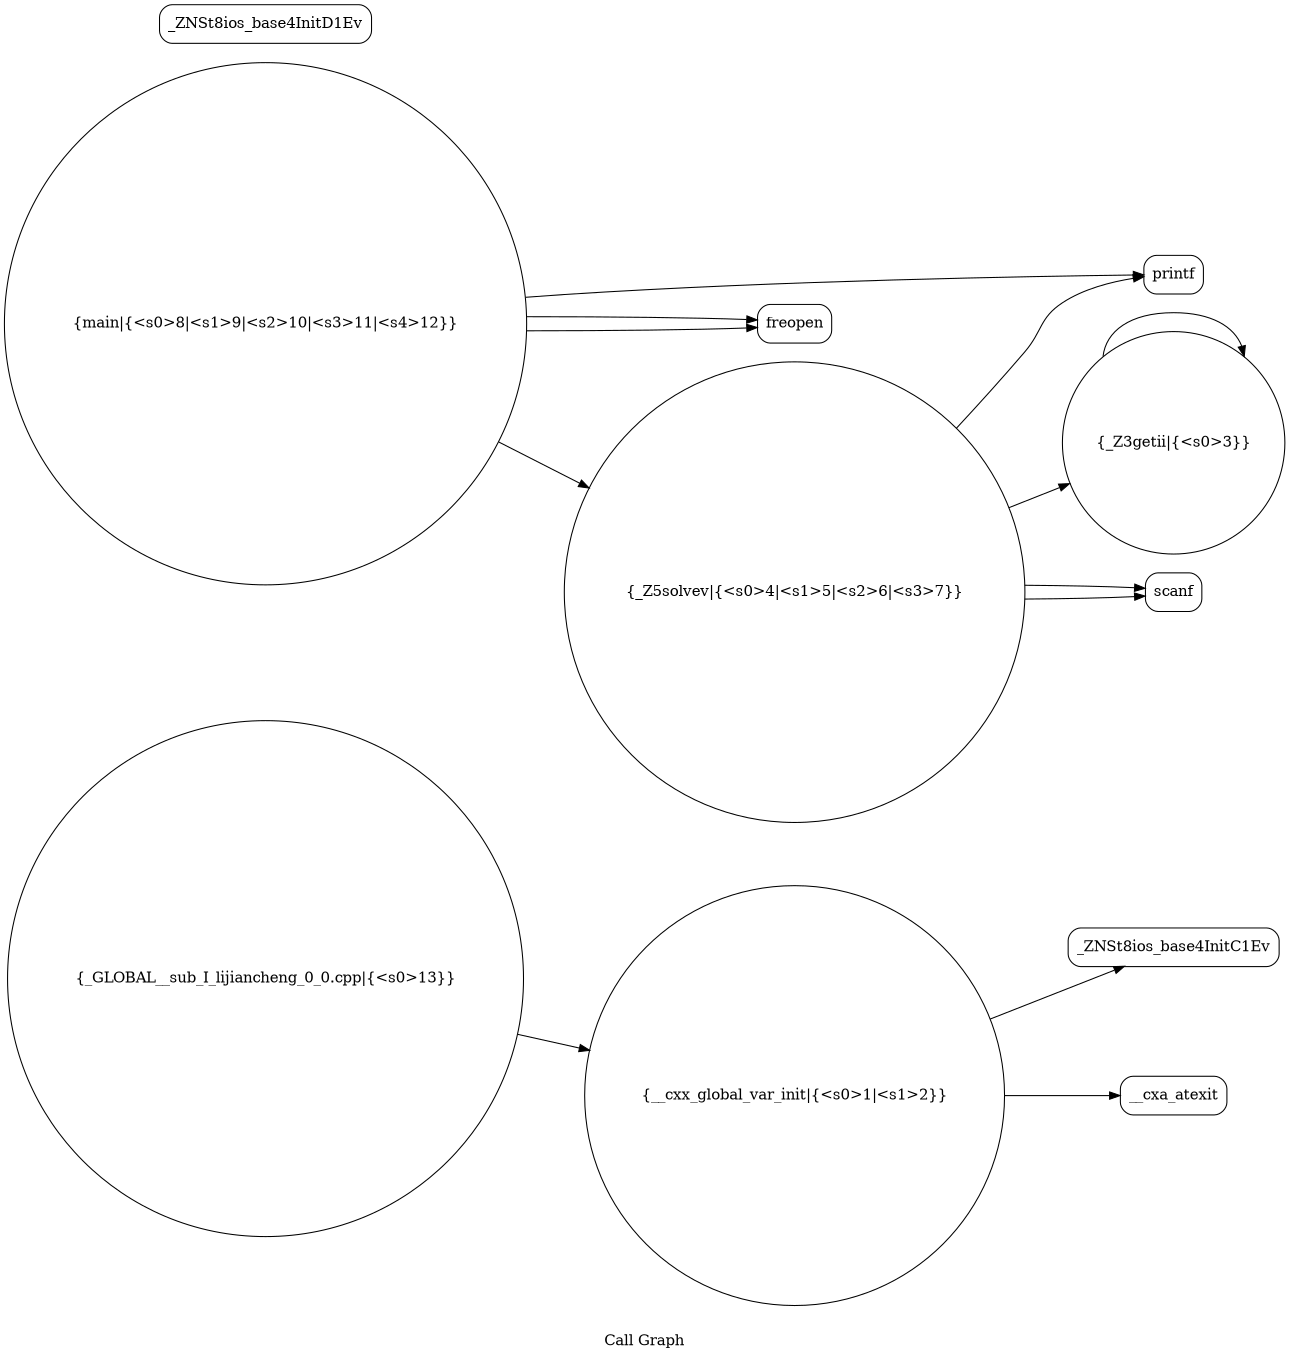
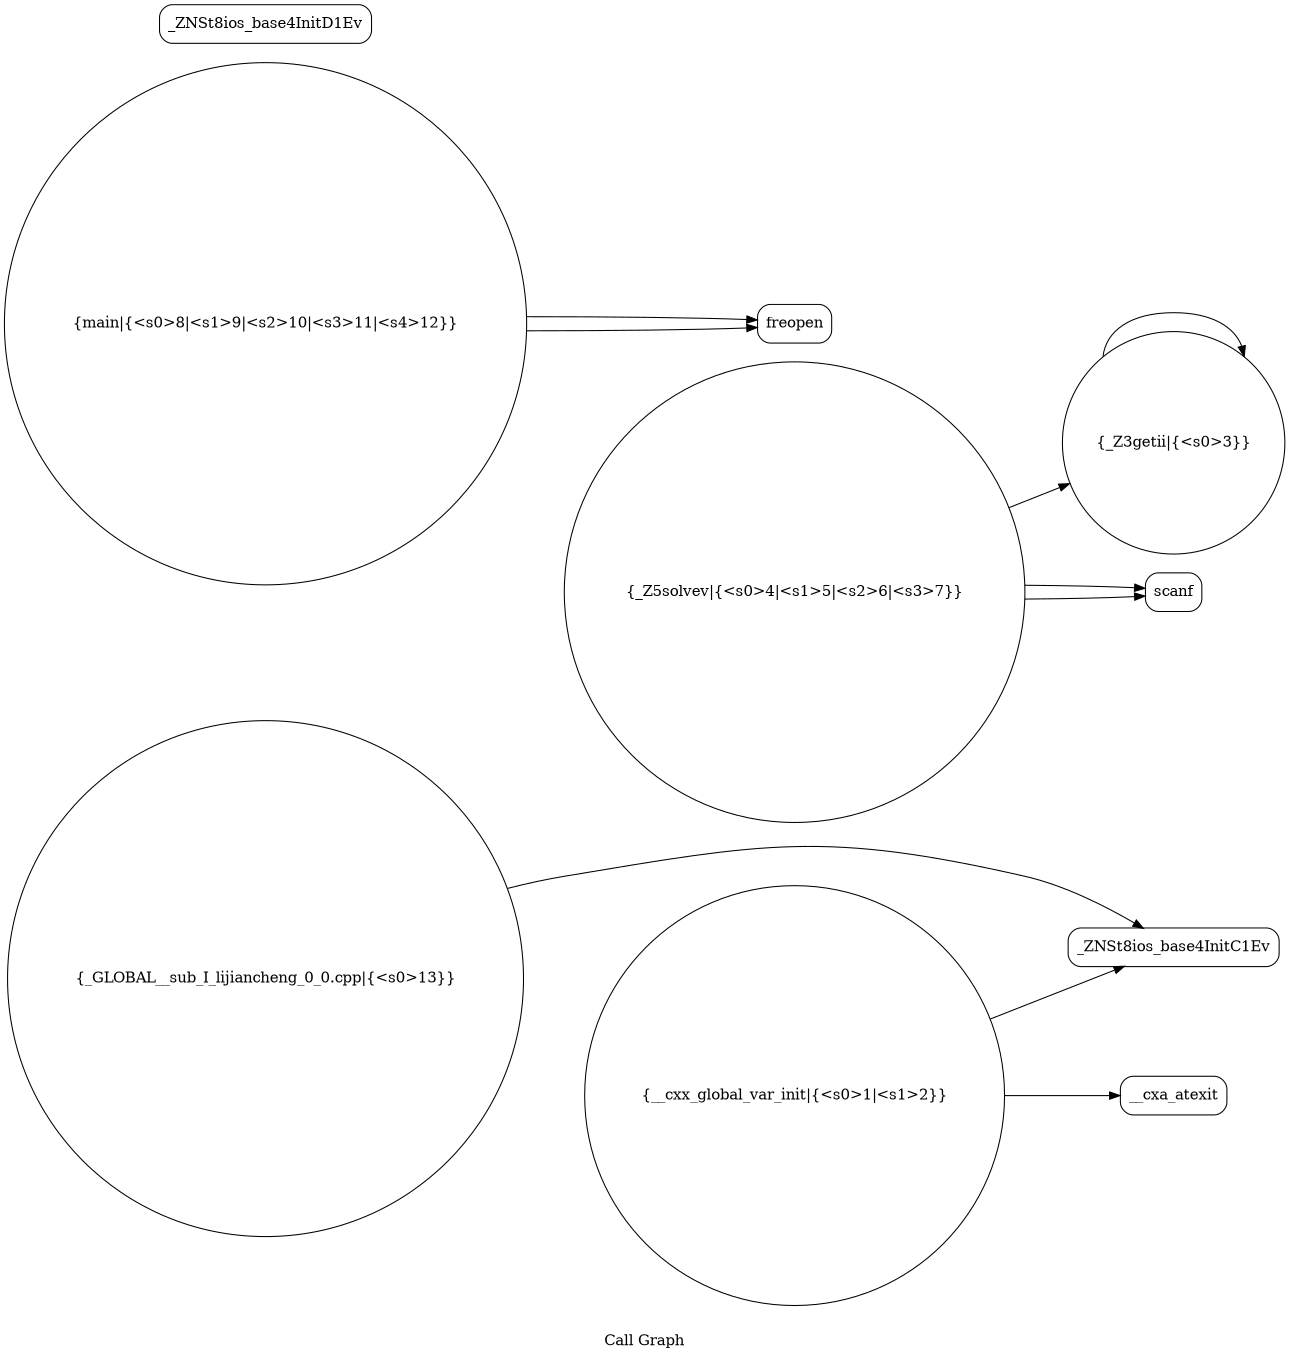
(1174, 275) -> none
(539, 463) -> none
(549, 1041) -> (825, 847)
